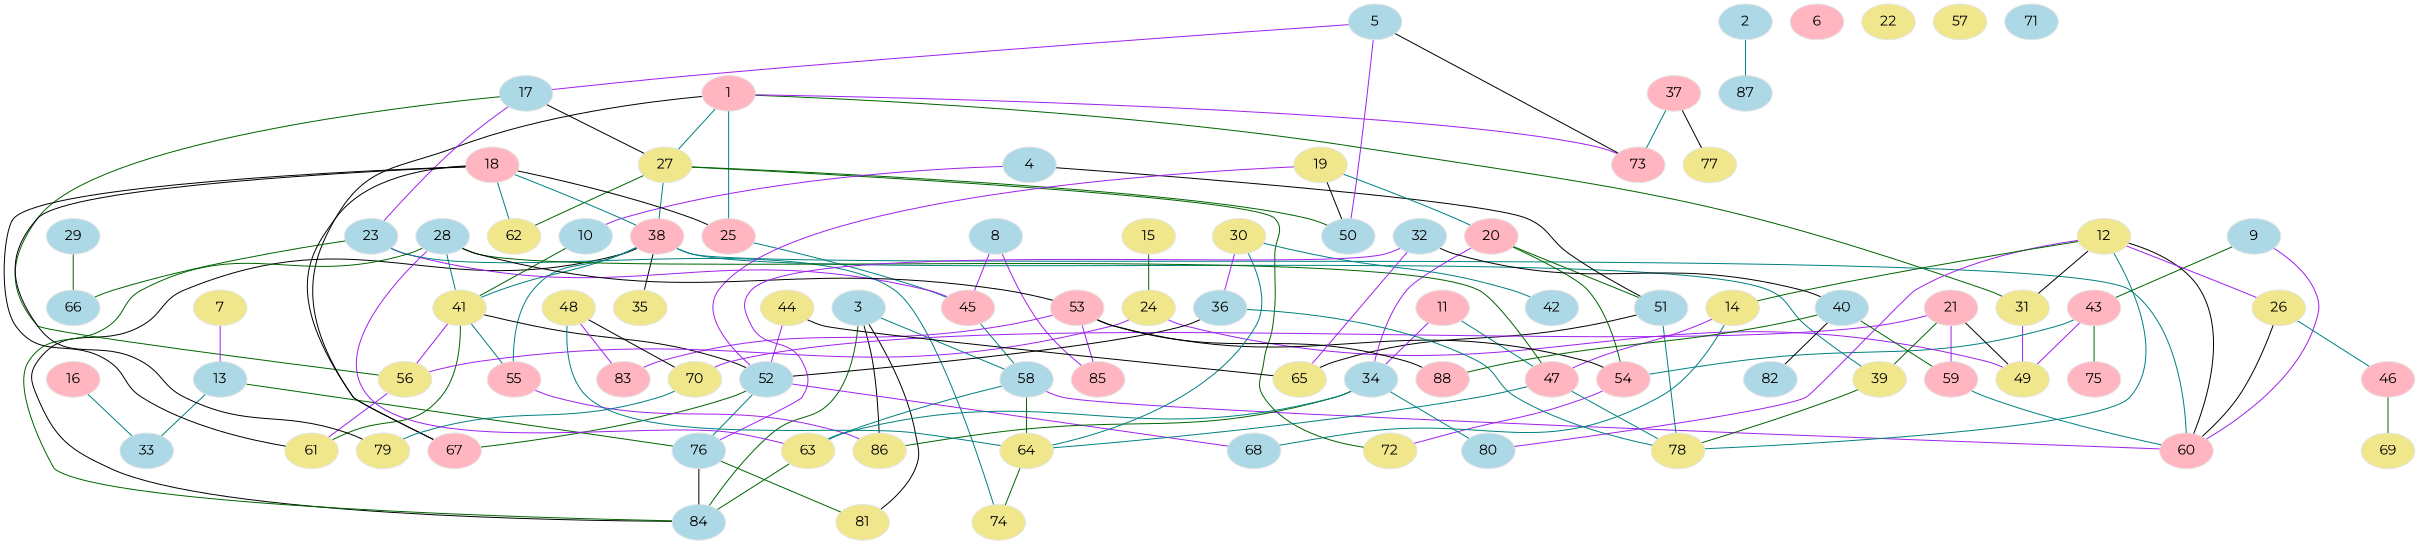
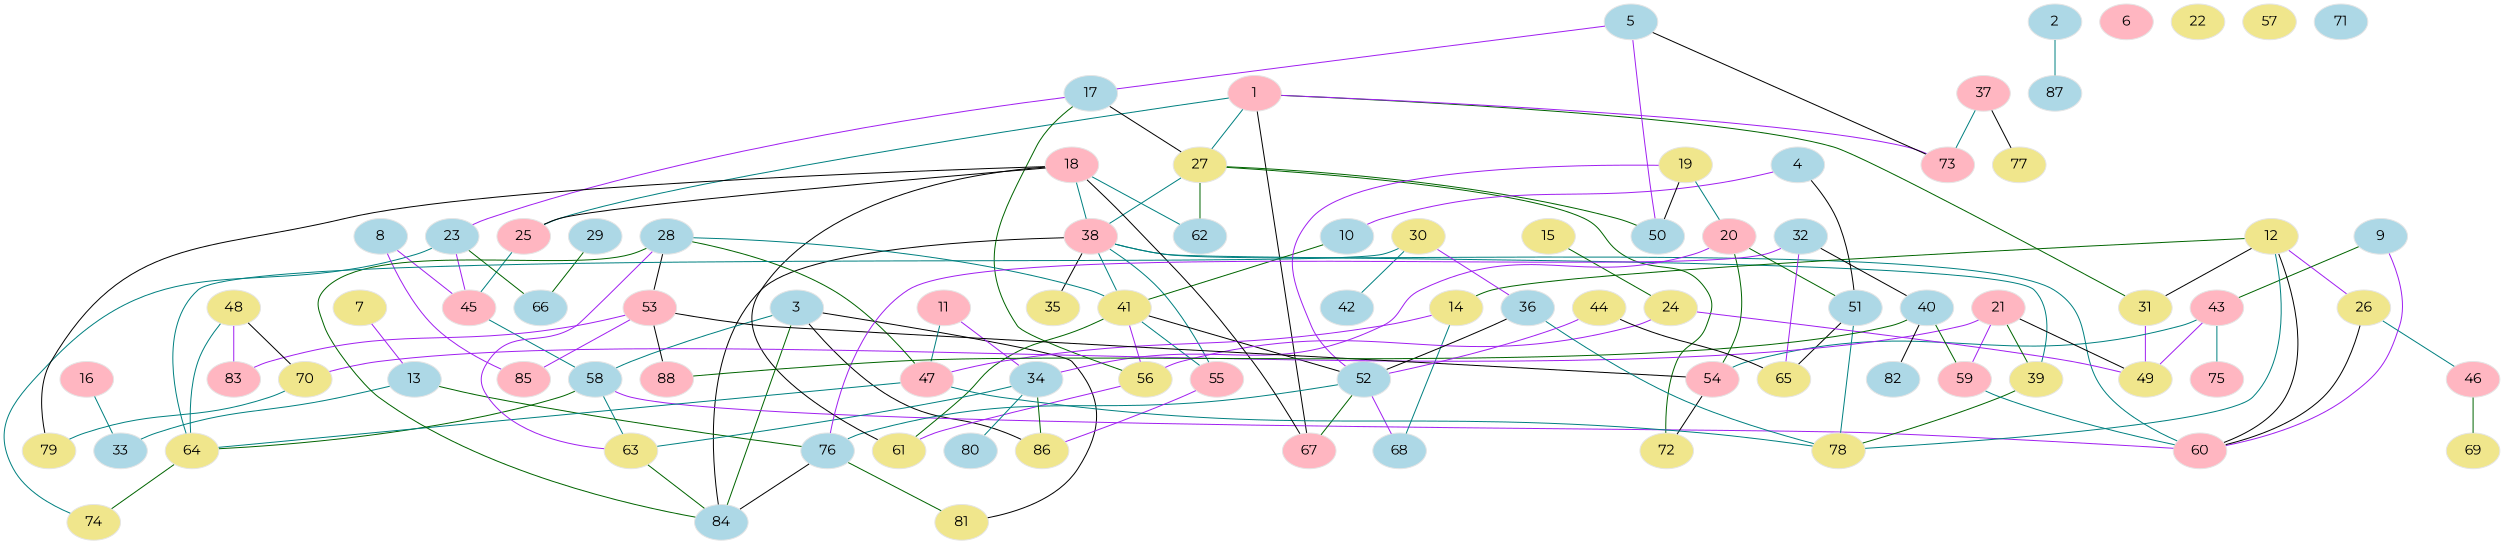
(514, 236) -> (1200, 236)
(2094, 344) -> (2217, 344)
(1816, 388) -> none
(1519, 418) -> (1690, 415)
